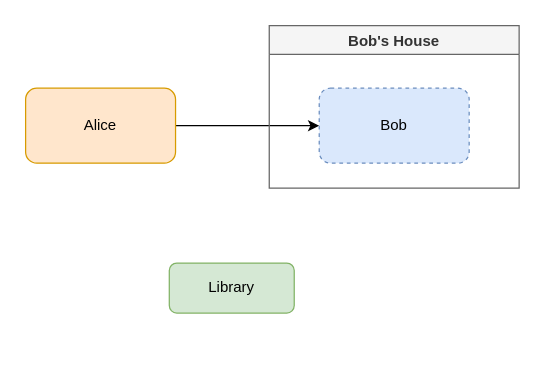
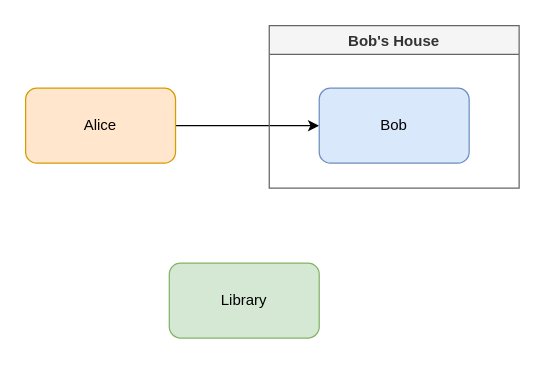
(394, 126) -> (394, 126)
(232, 288) -> (244, 301)
